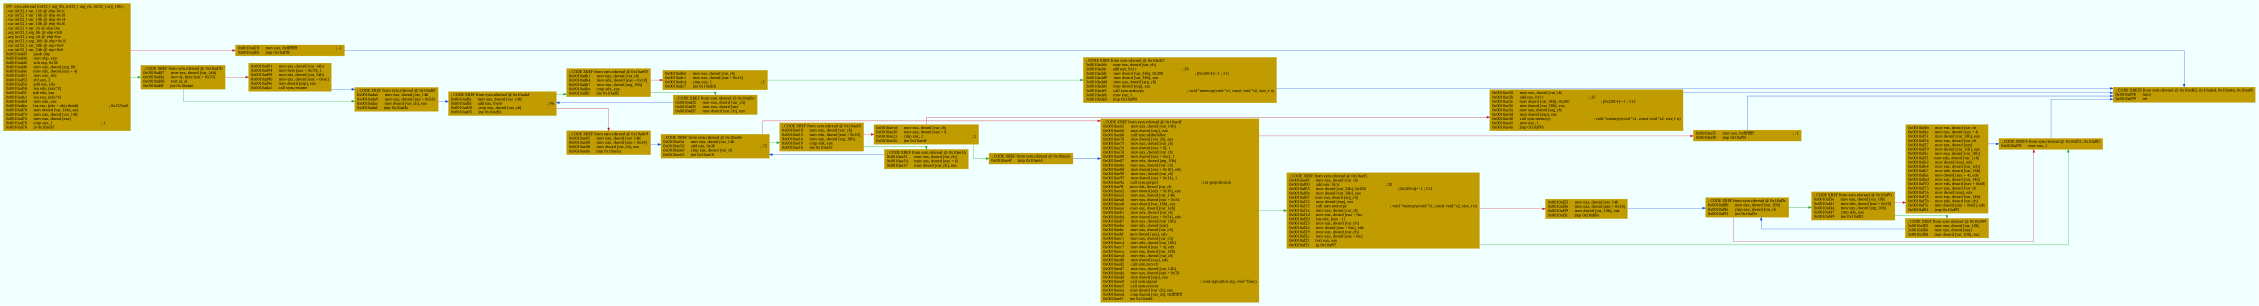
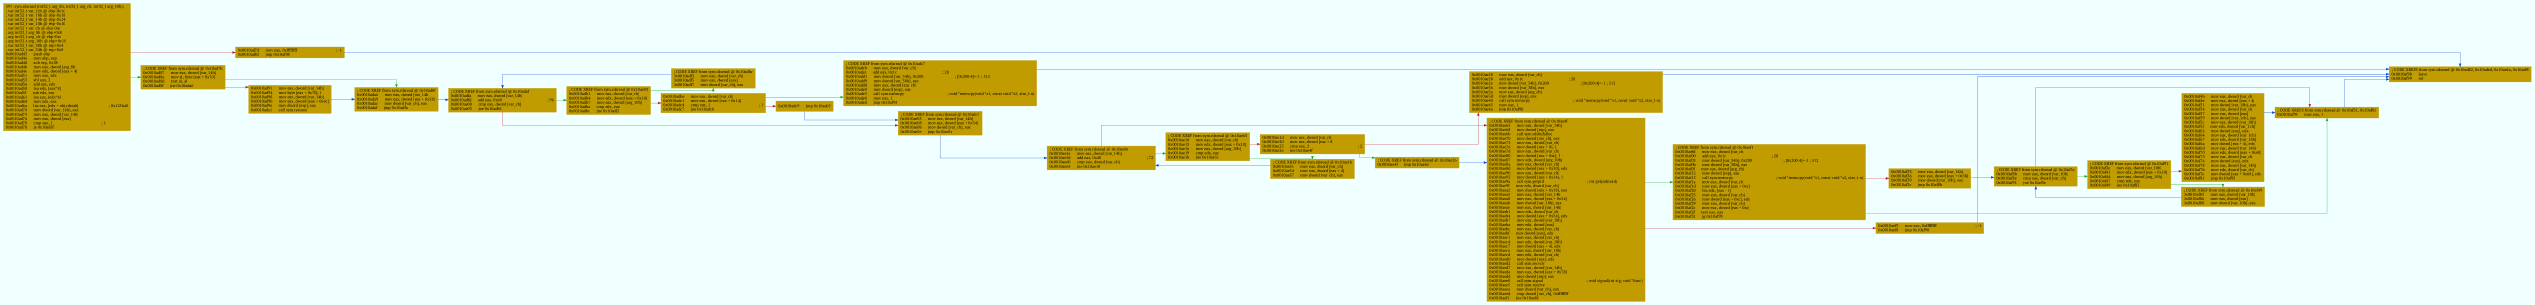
none -> (805, 106)
